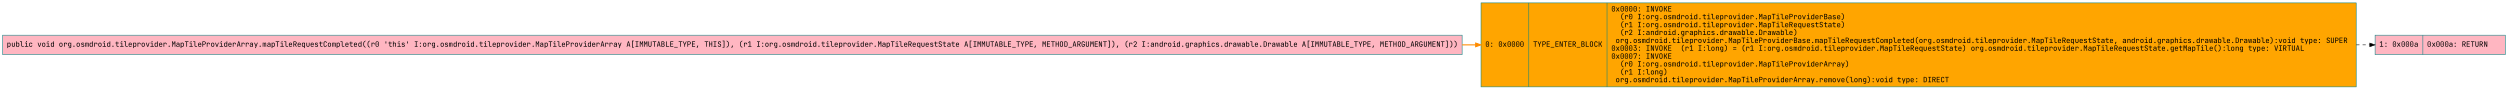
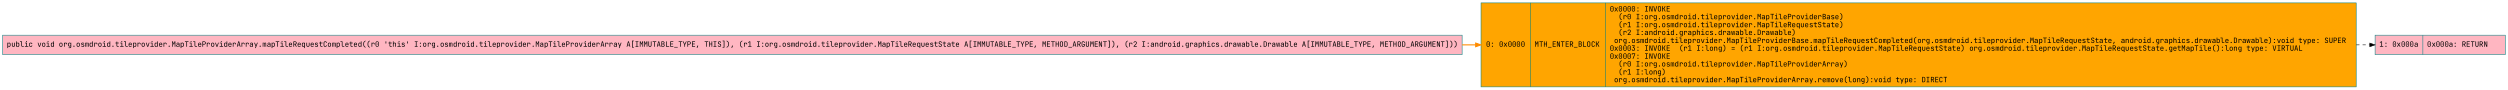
(1568, 45) -> (1567, 45)
